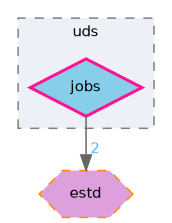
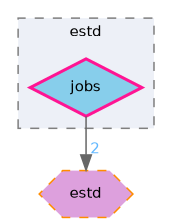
(86, 32) -> (86, 32)
